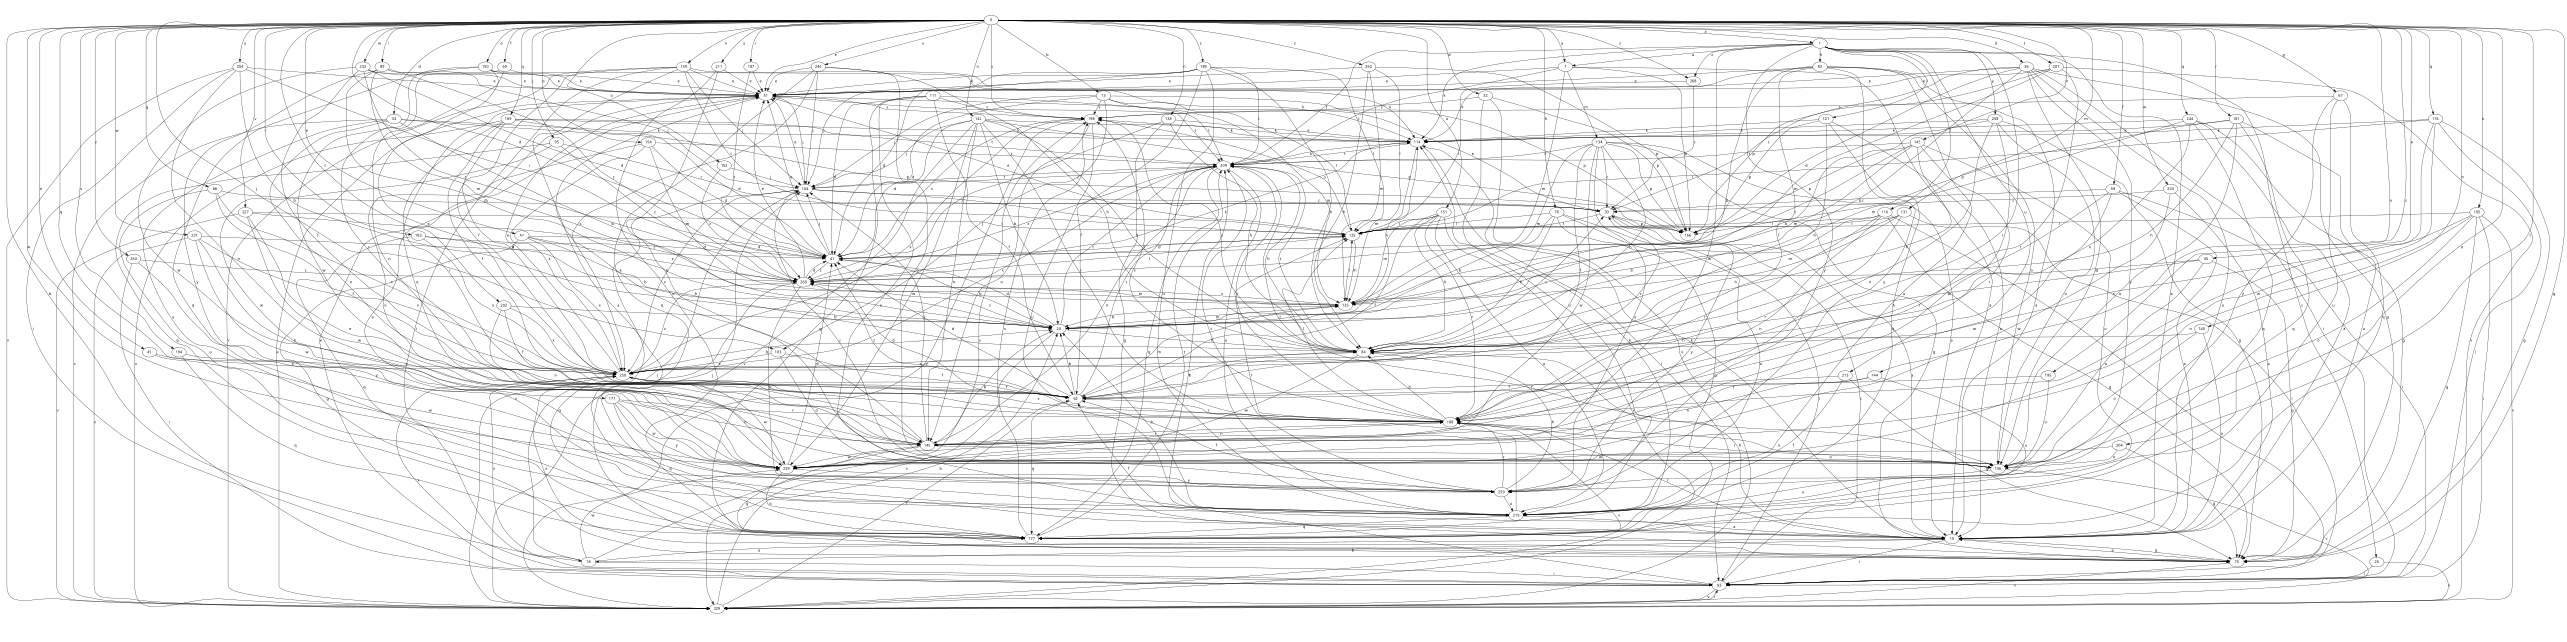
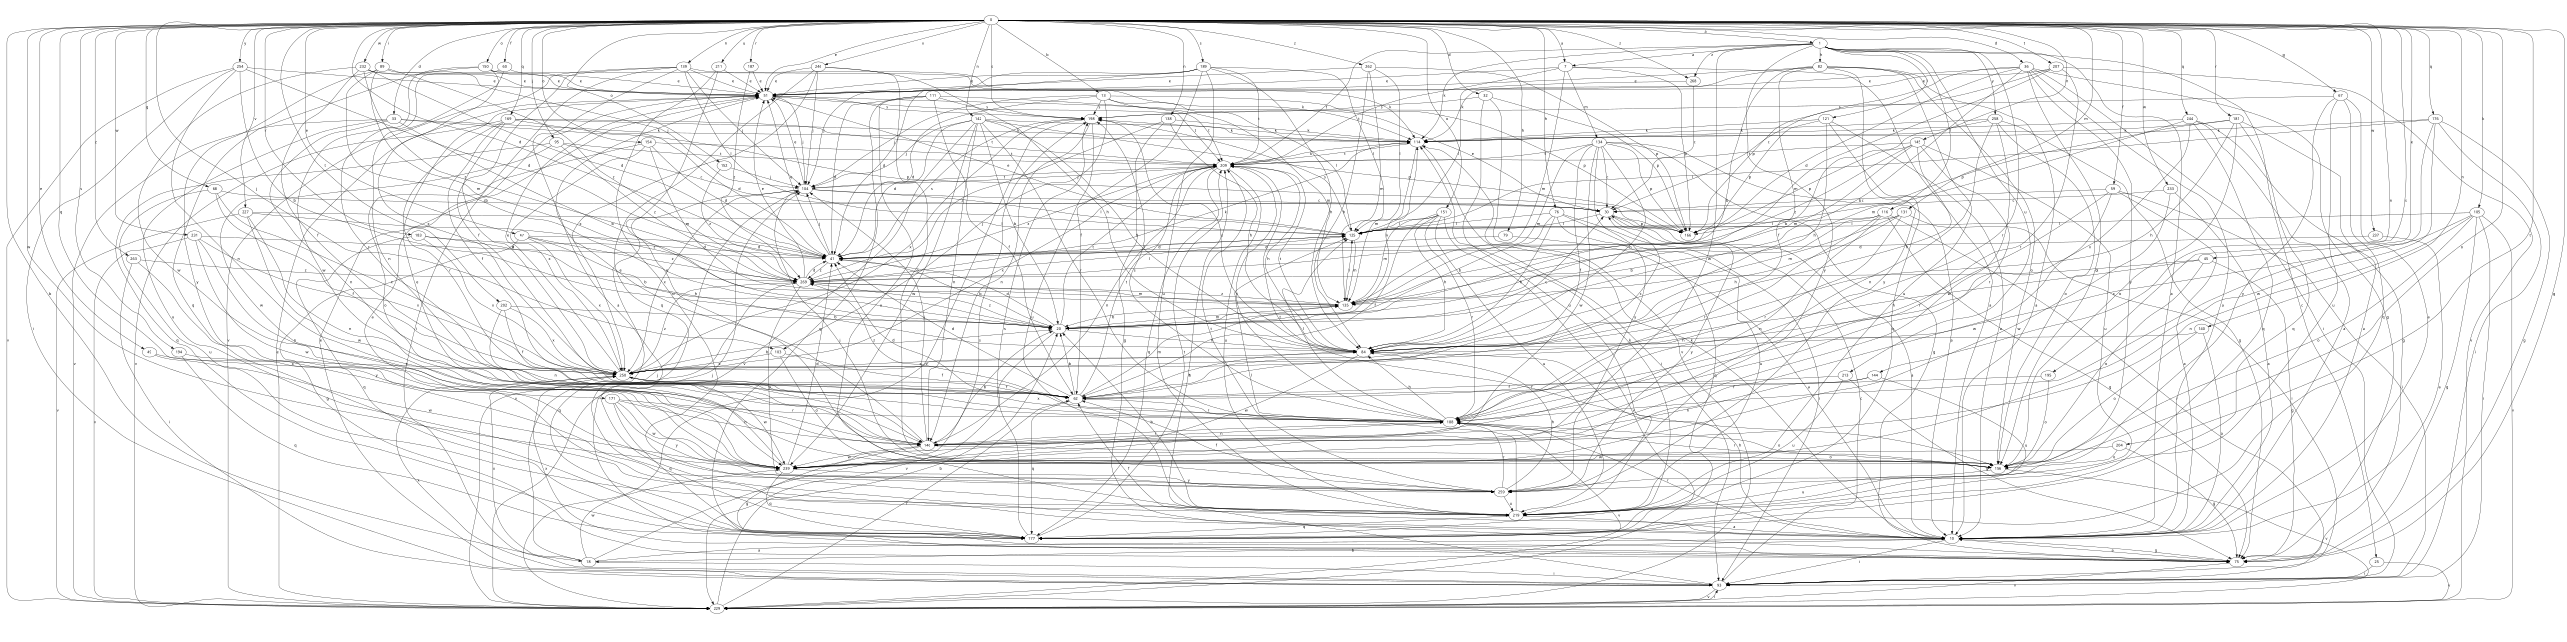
none -> (888, 160)
(529, 166) -> (529, 166)
none -> (1506, 236)
none -> (2376, 236)
(1794, 446) -> (1794, 446)
none -> (2353, 450)
